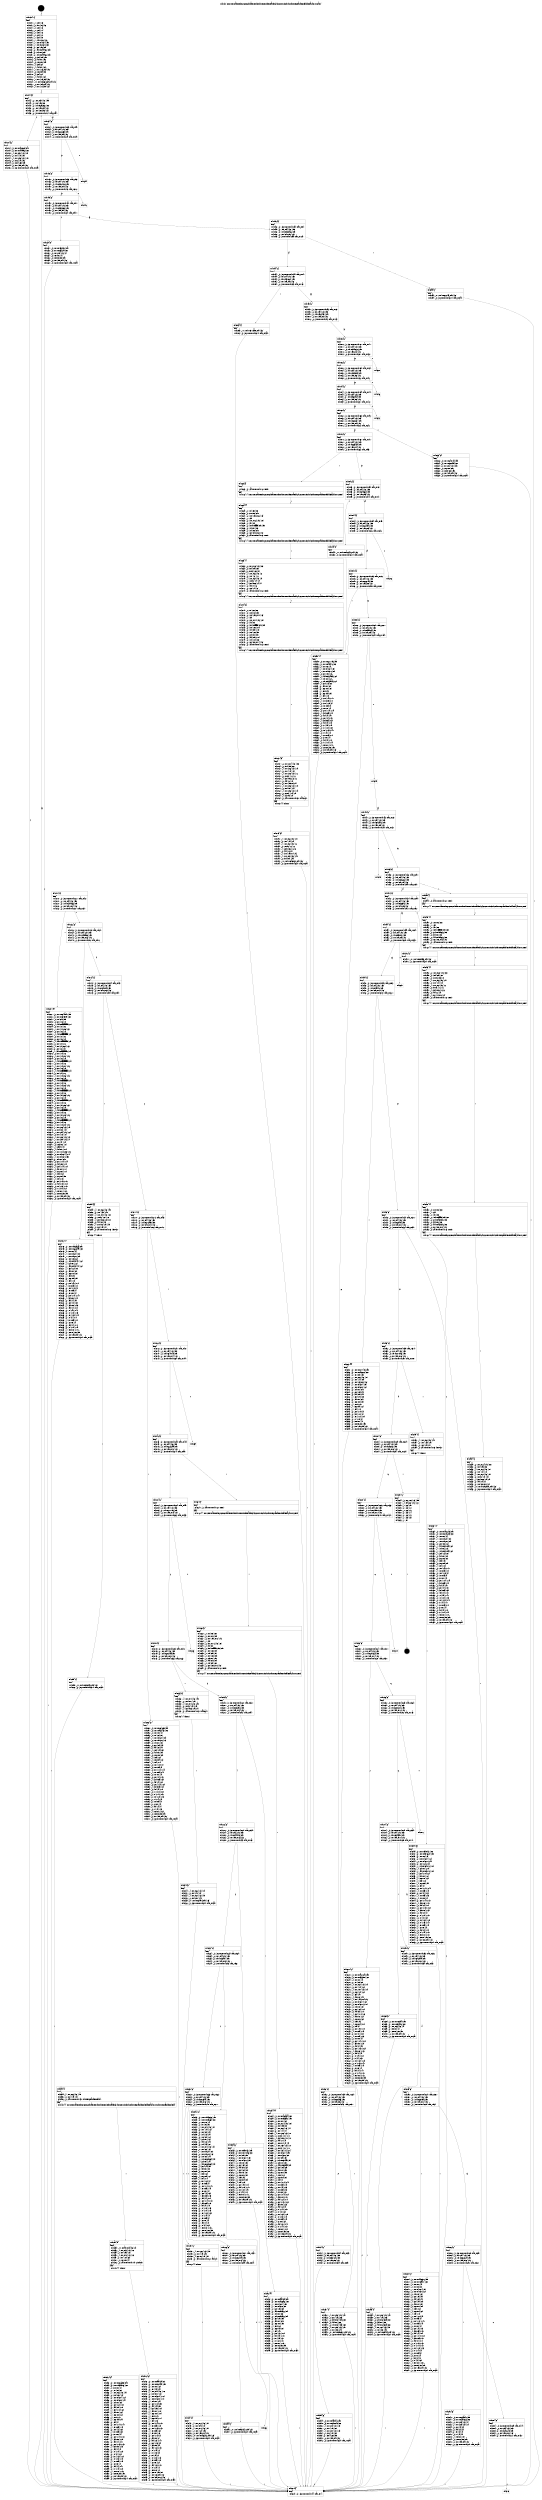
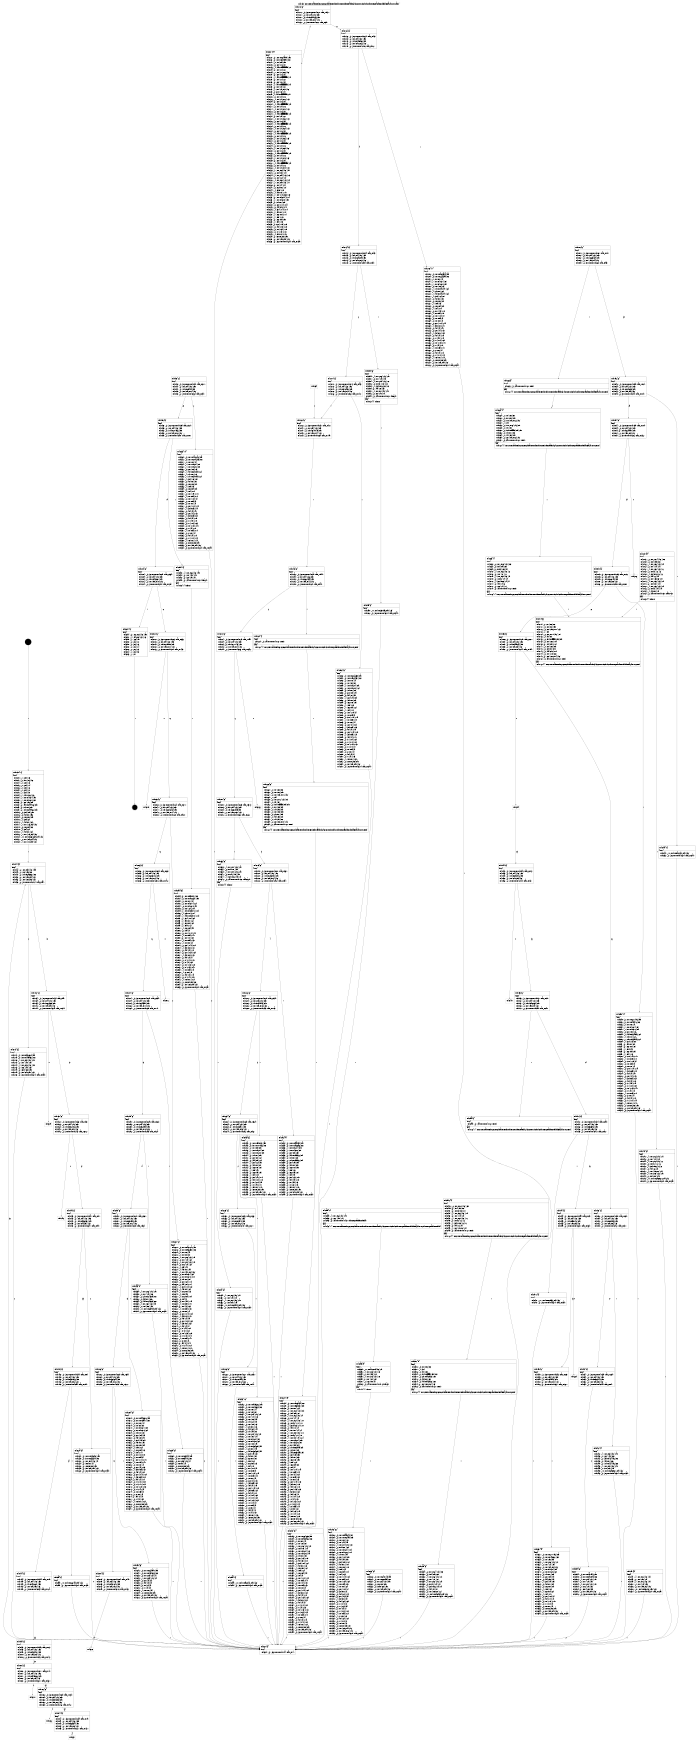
(251, 329) -> none
(354, 418) -> none
(291, 704) -> (631, 609)
(475, 933) -> none
(388, 1102) -> none
(182, 1401) -> (314, 403)
(202, 2256) -> none
(264, 2428) -> none
